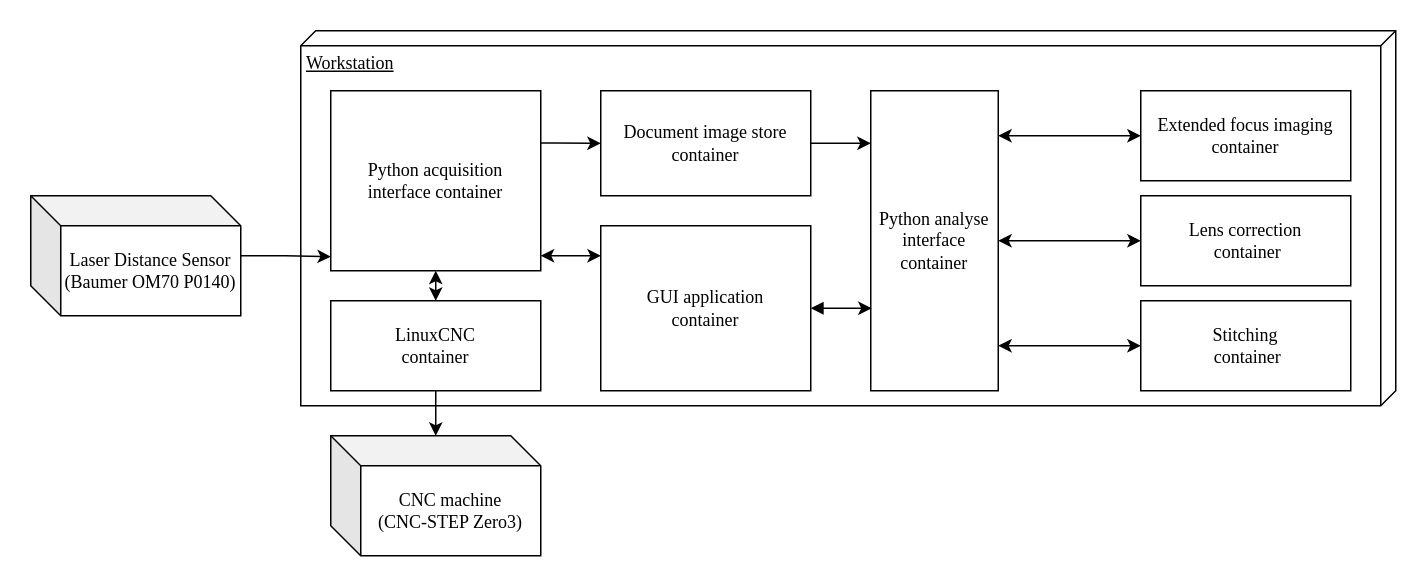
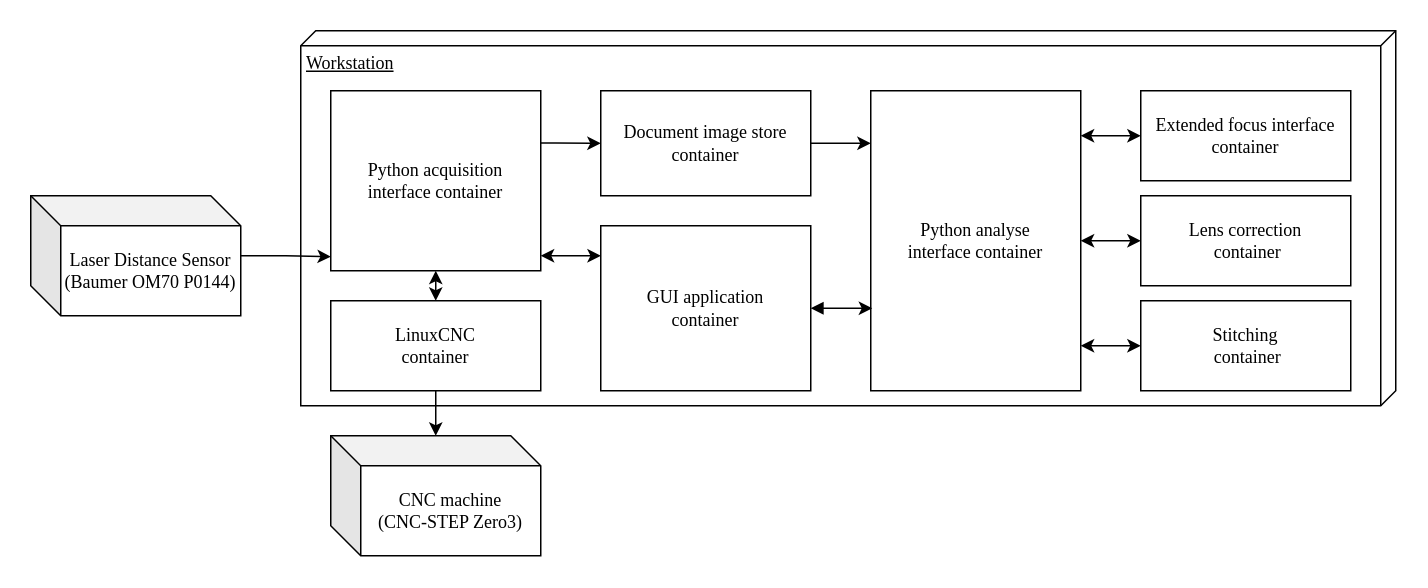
(1246, 136) -> (1246, 136)
(935, 241) -> (976, 241)
(151, 271) -> (151, 271)
